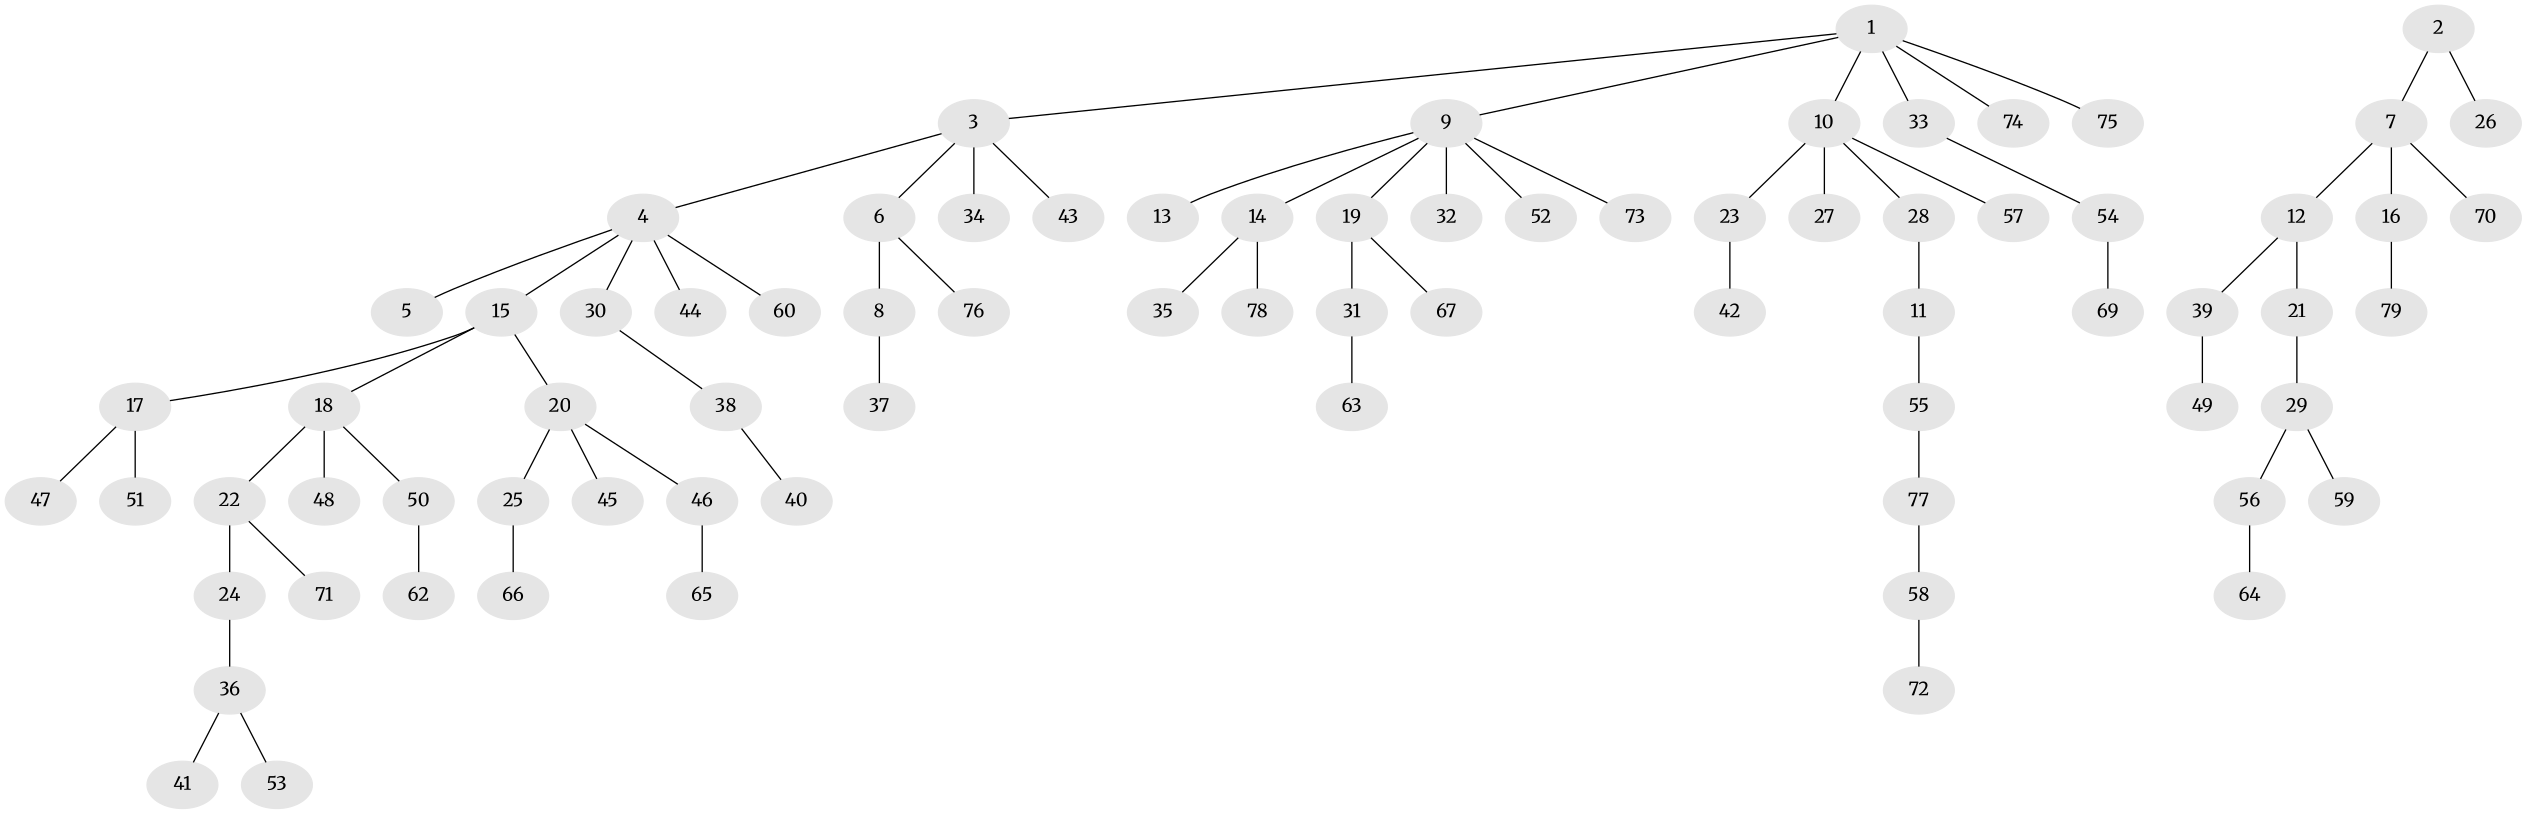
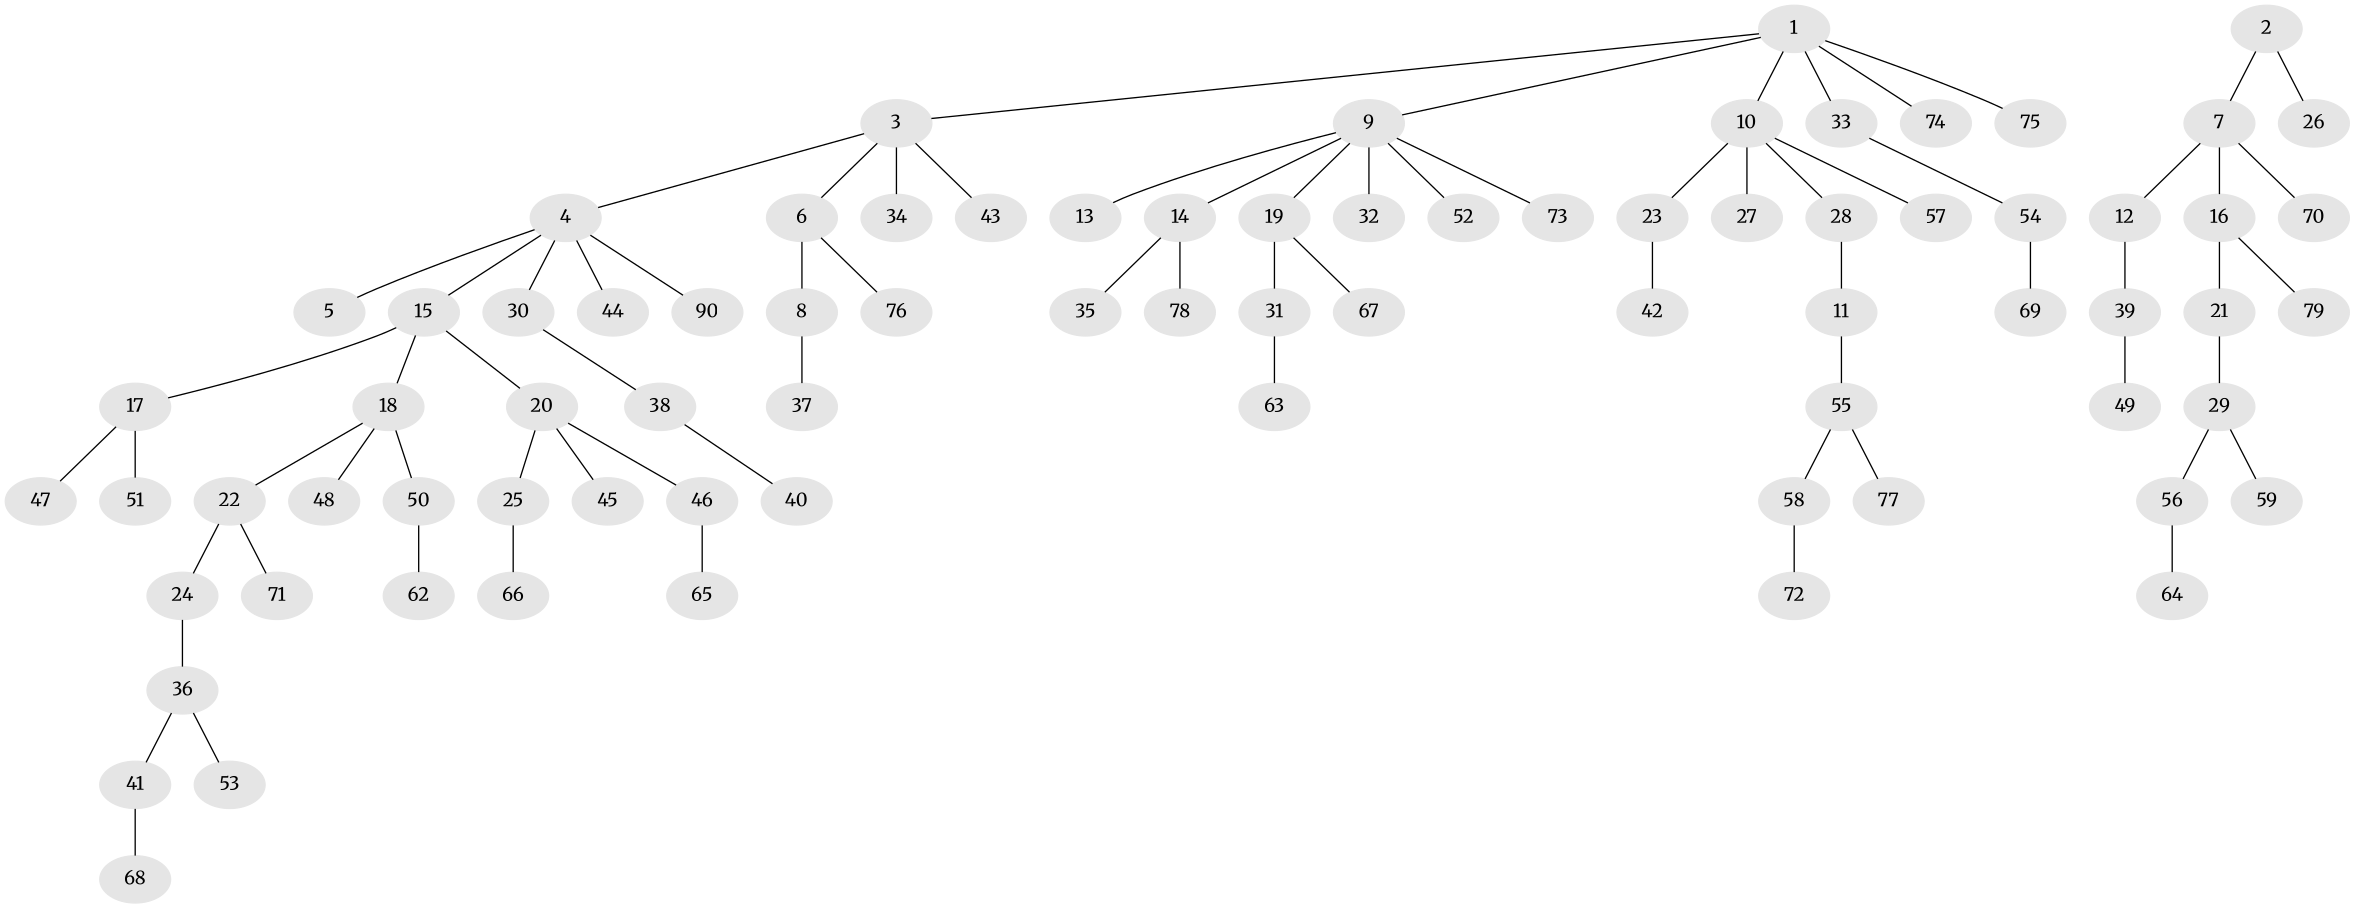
(2297, 265) -> (2219, 265)
(785, 312) -> (707, 312)
(1919, 549) -> (1818, 454)
none -> (135, 879)
